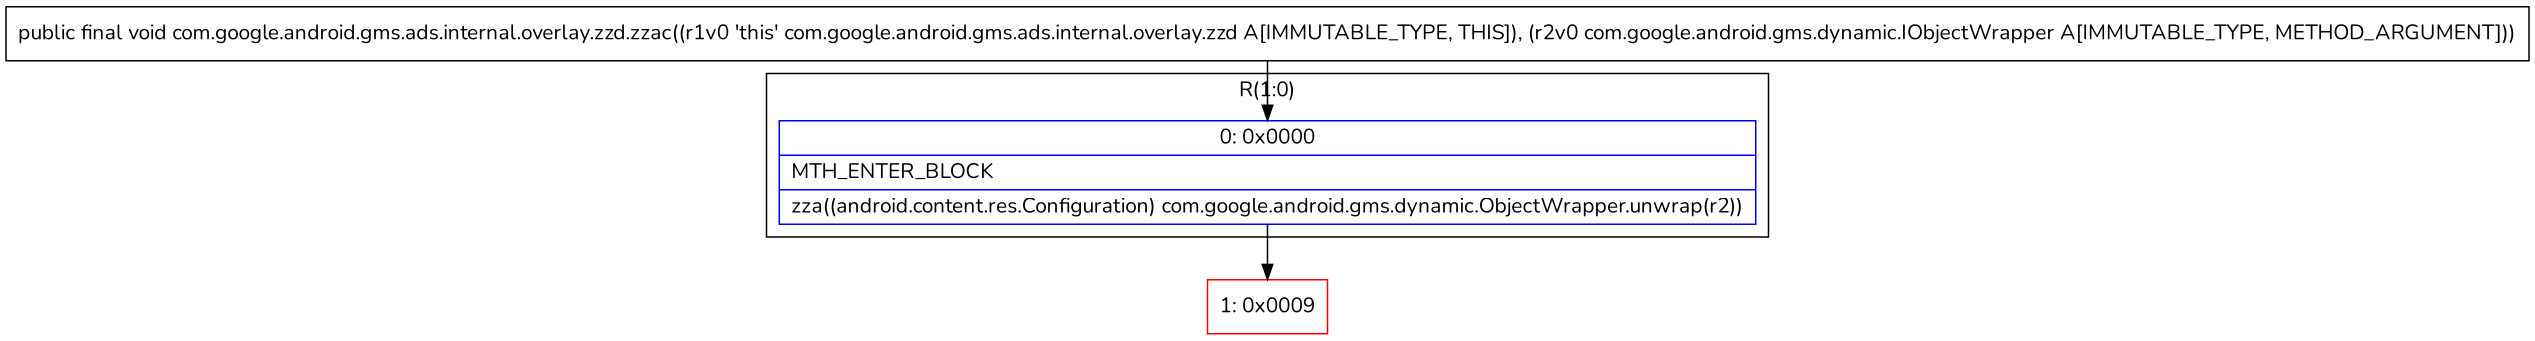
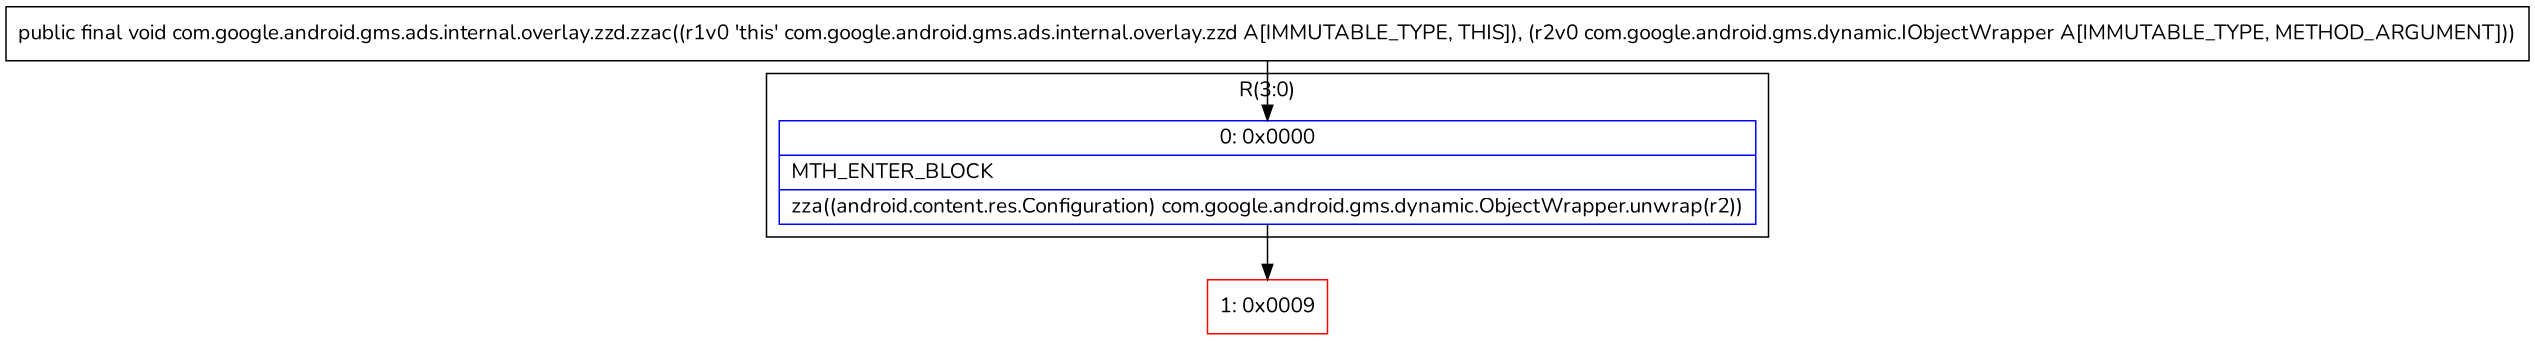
(1268, 91) -> (1268, 91)
